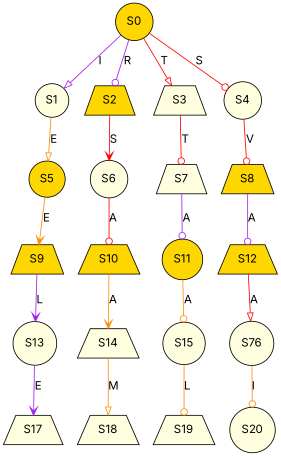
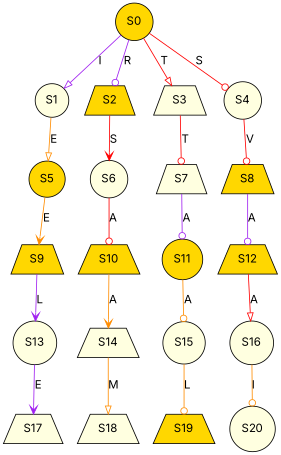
(252, 343) -> (252, 343)
(184, 430) -> (184, 429)
